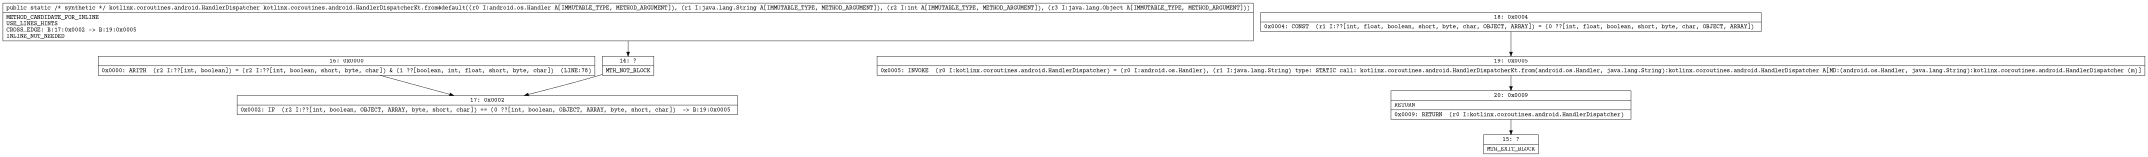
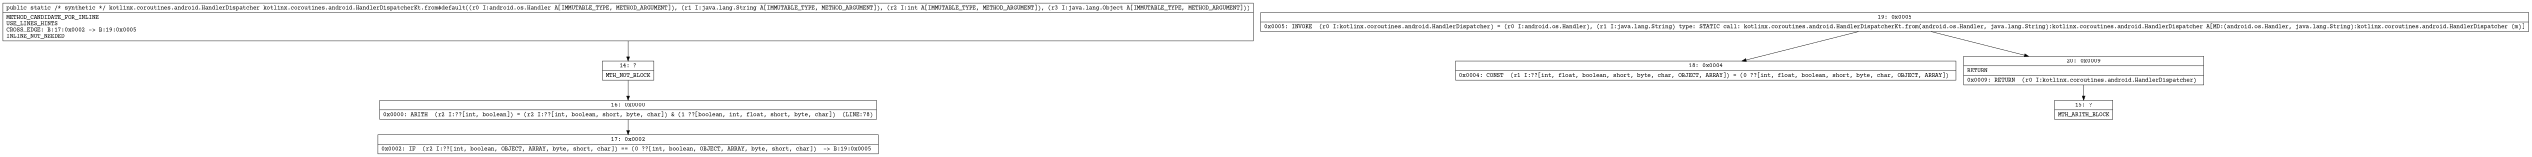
(1511, 42) -> (1802, 46)
(565, 85) -> (628, 88)
(1511, 149) -> (2084, 114)
